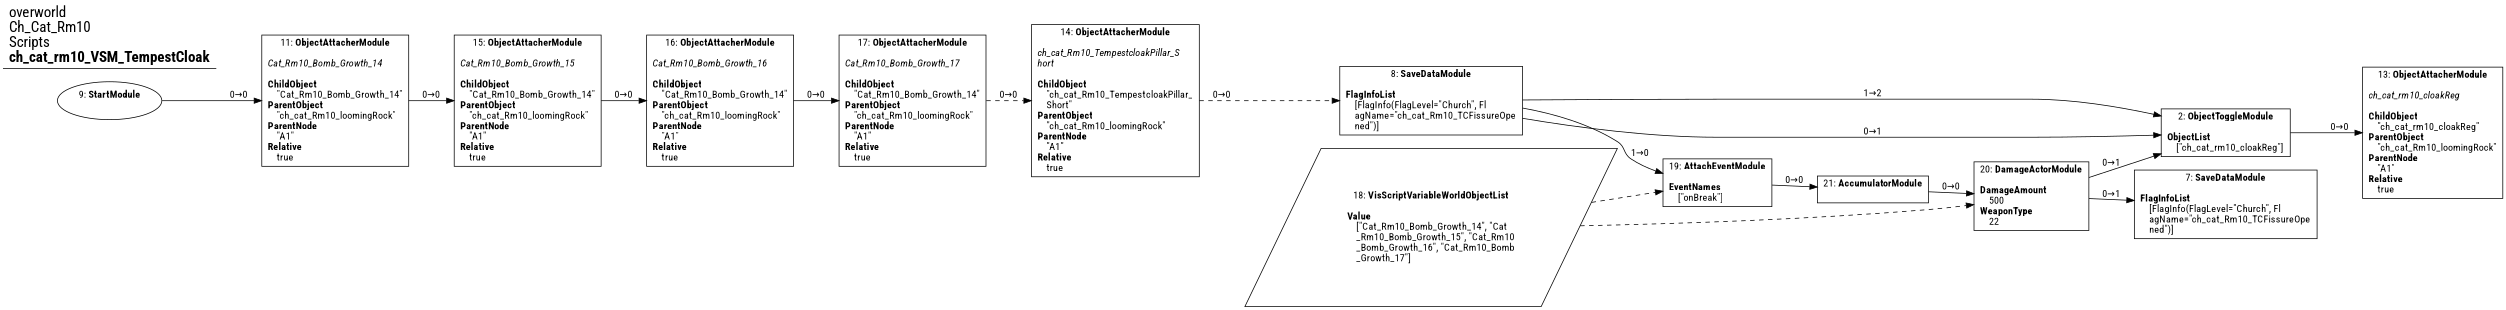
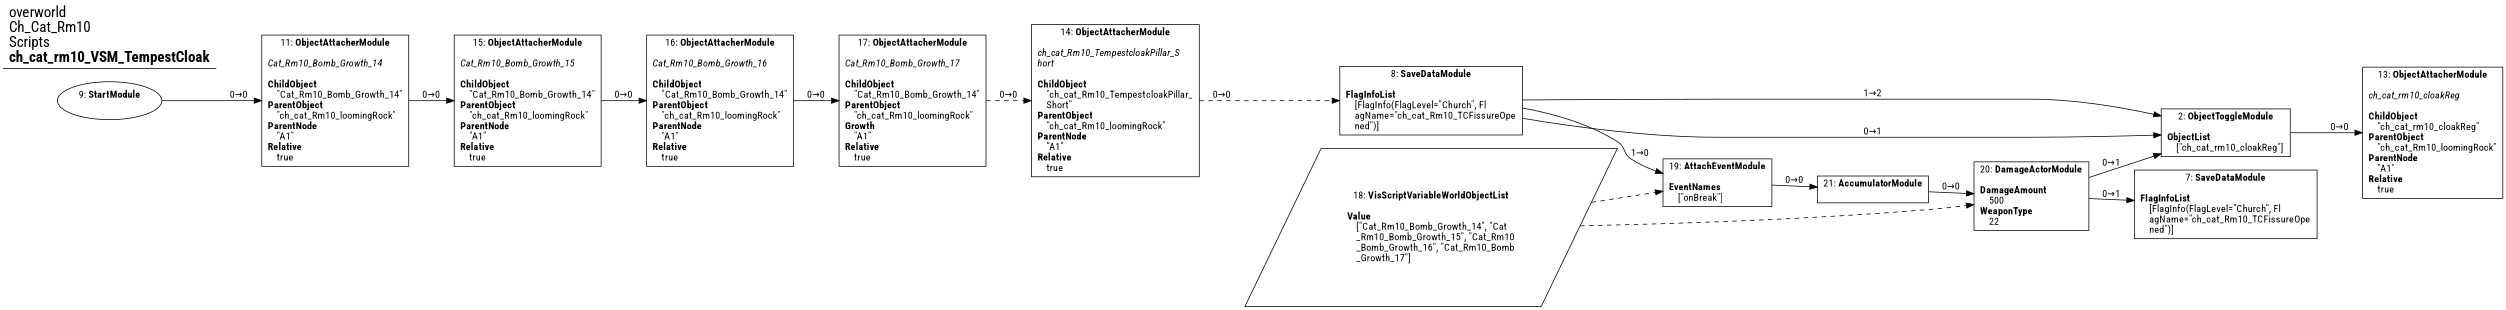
(870, 126) -> (860, 126)
